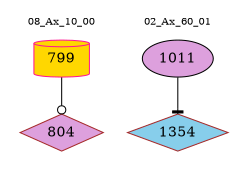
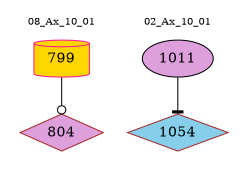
(62, 22) -> (62, 22)
(178, 22) -> (178, 22)
(178, 133) -> (178, 133)
